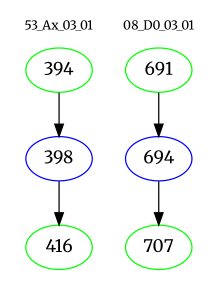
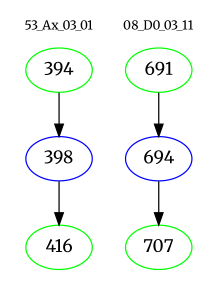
(159, 26) -> (159, 26)
